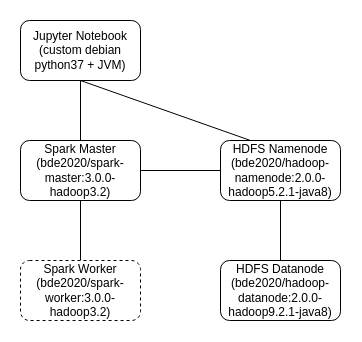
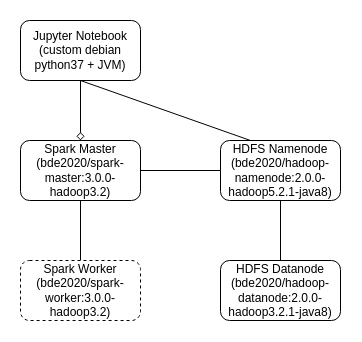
(81, 136) -> (81, 132)
(281, 291) -> (281, 291)
